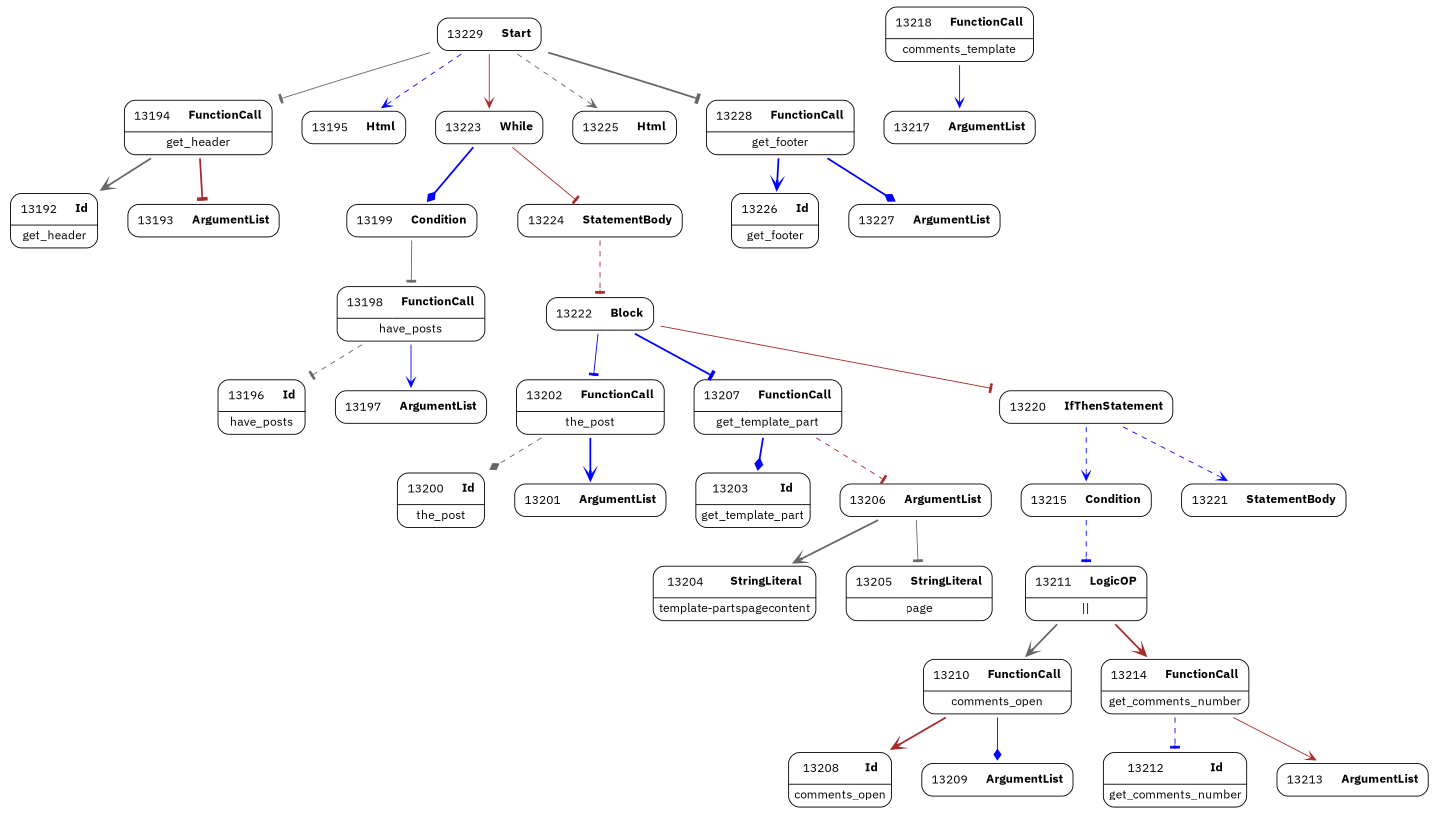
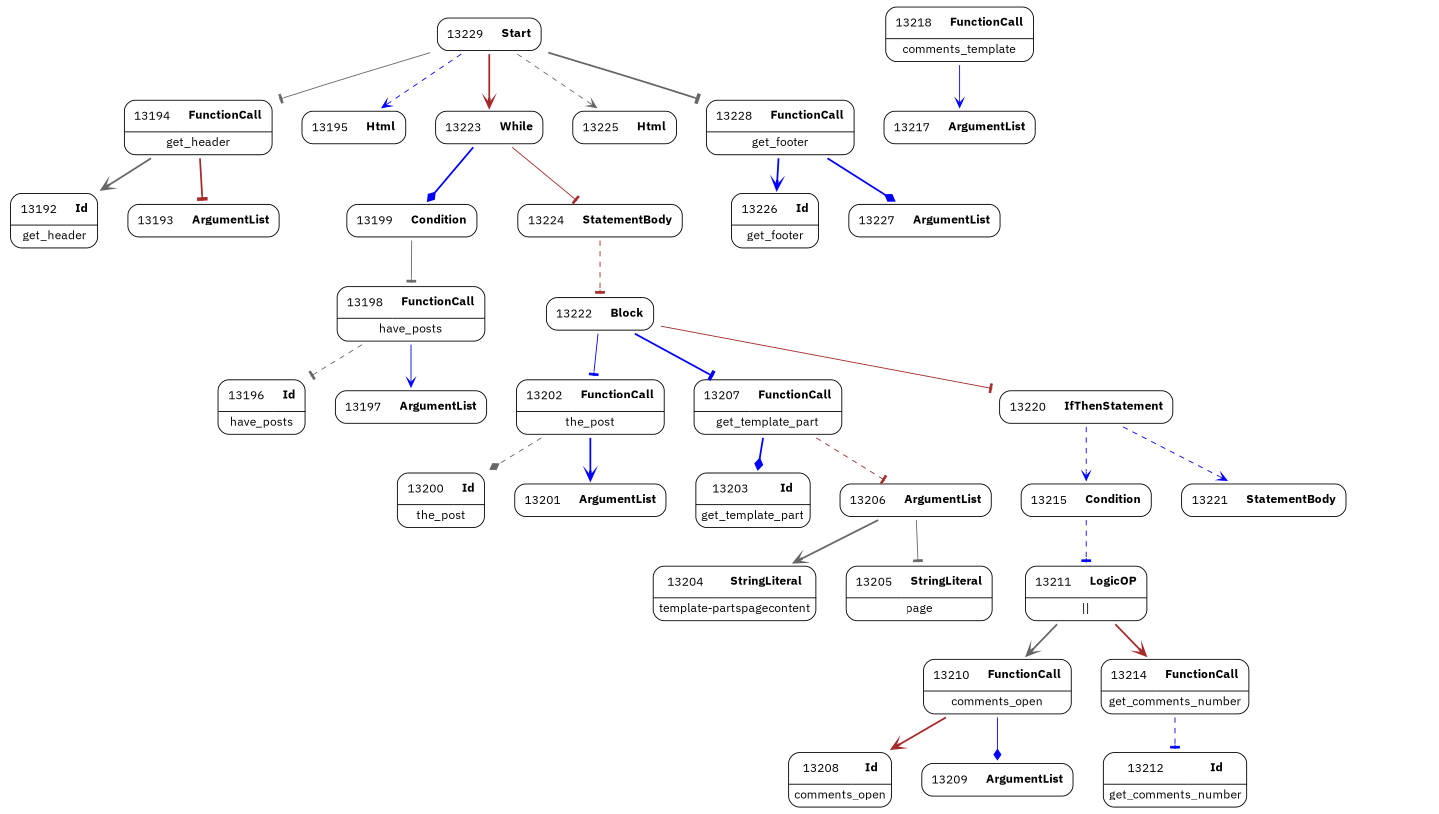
(489, 76) -> (489, 76)
(1353, 780) -> none
